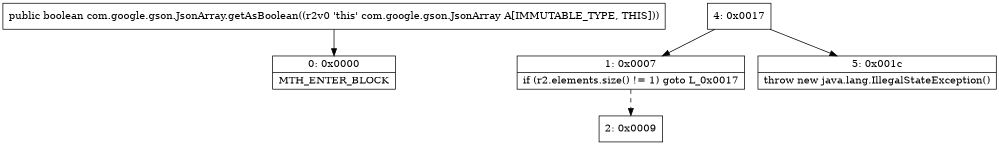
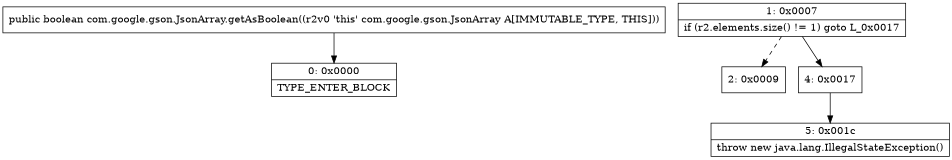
(692, 41) -> (810, 49)
(334, 81) -> (334, 88)
